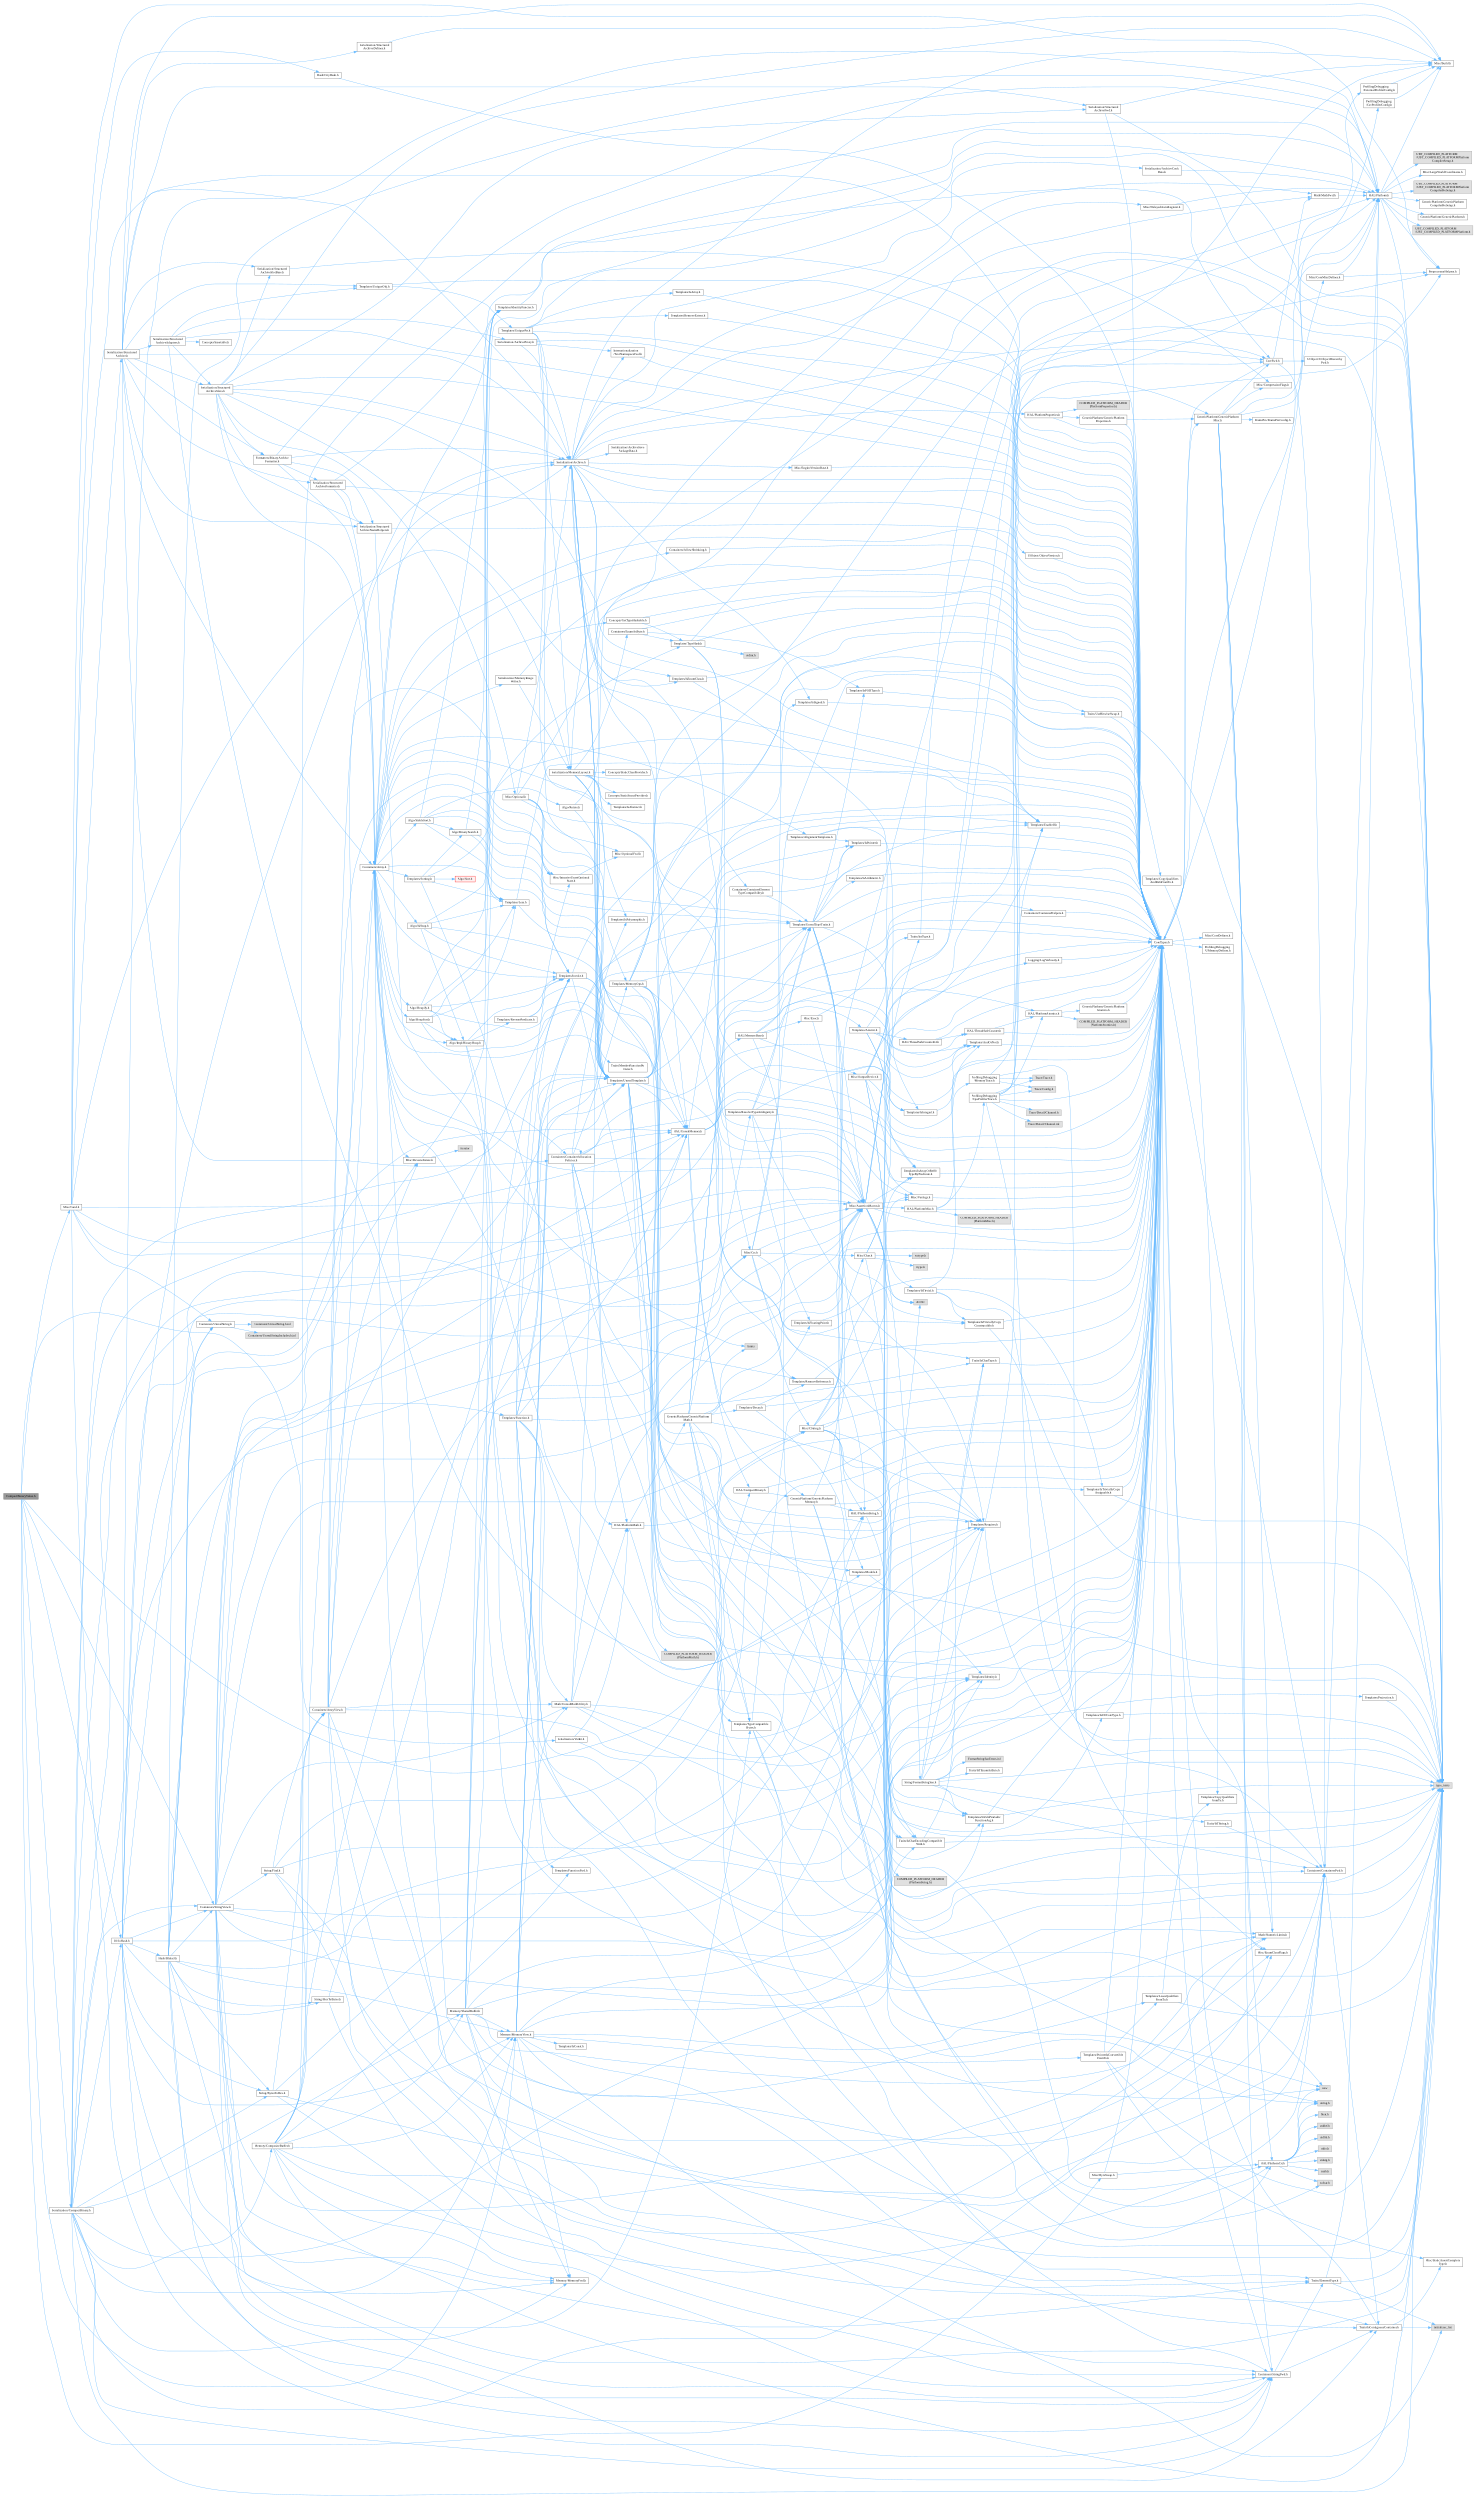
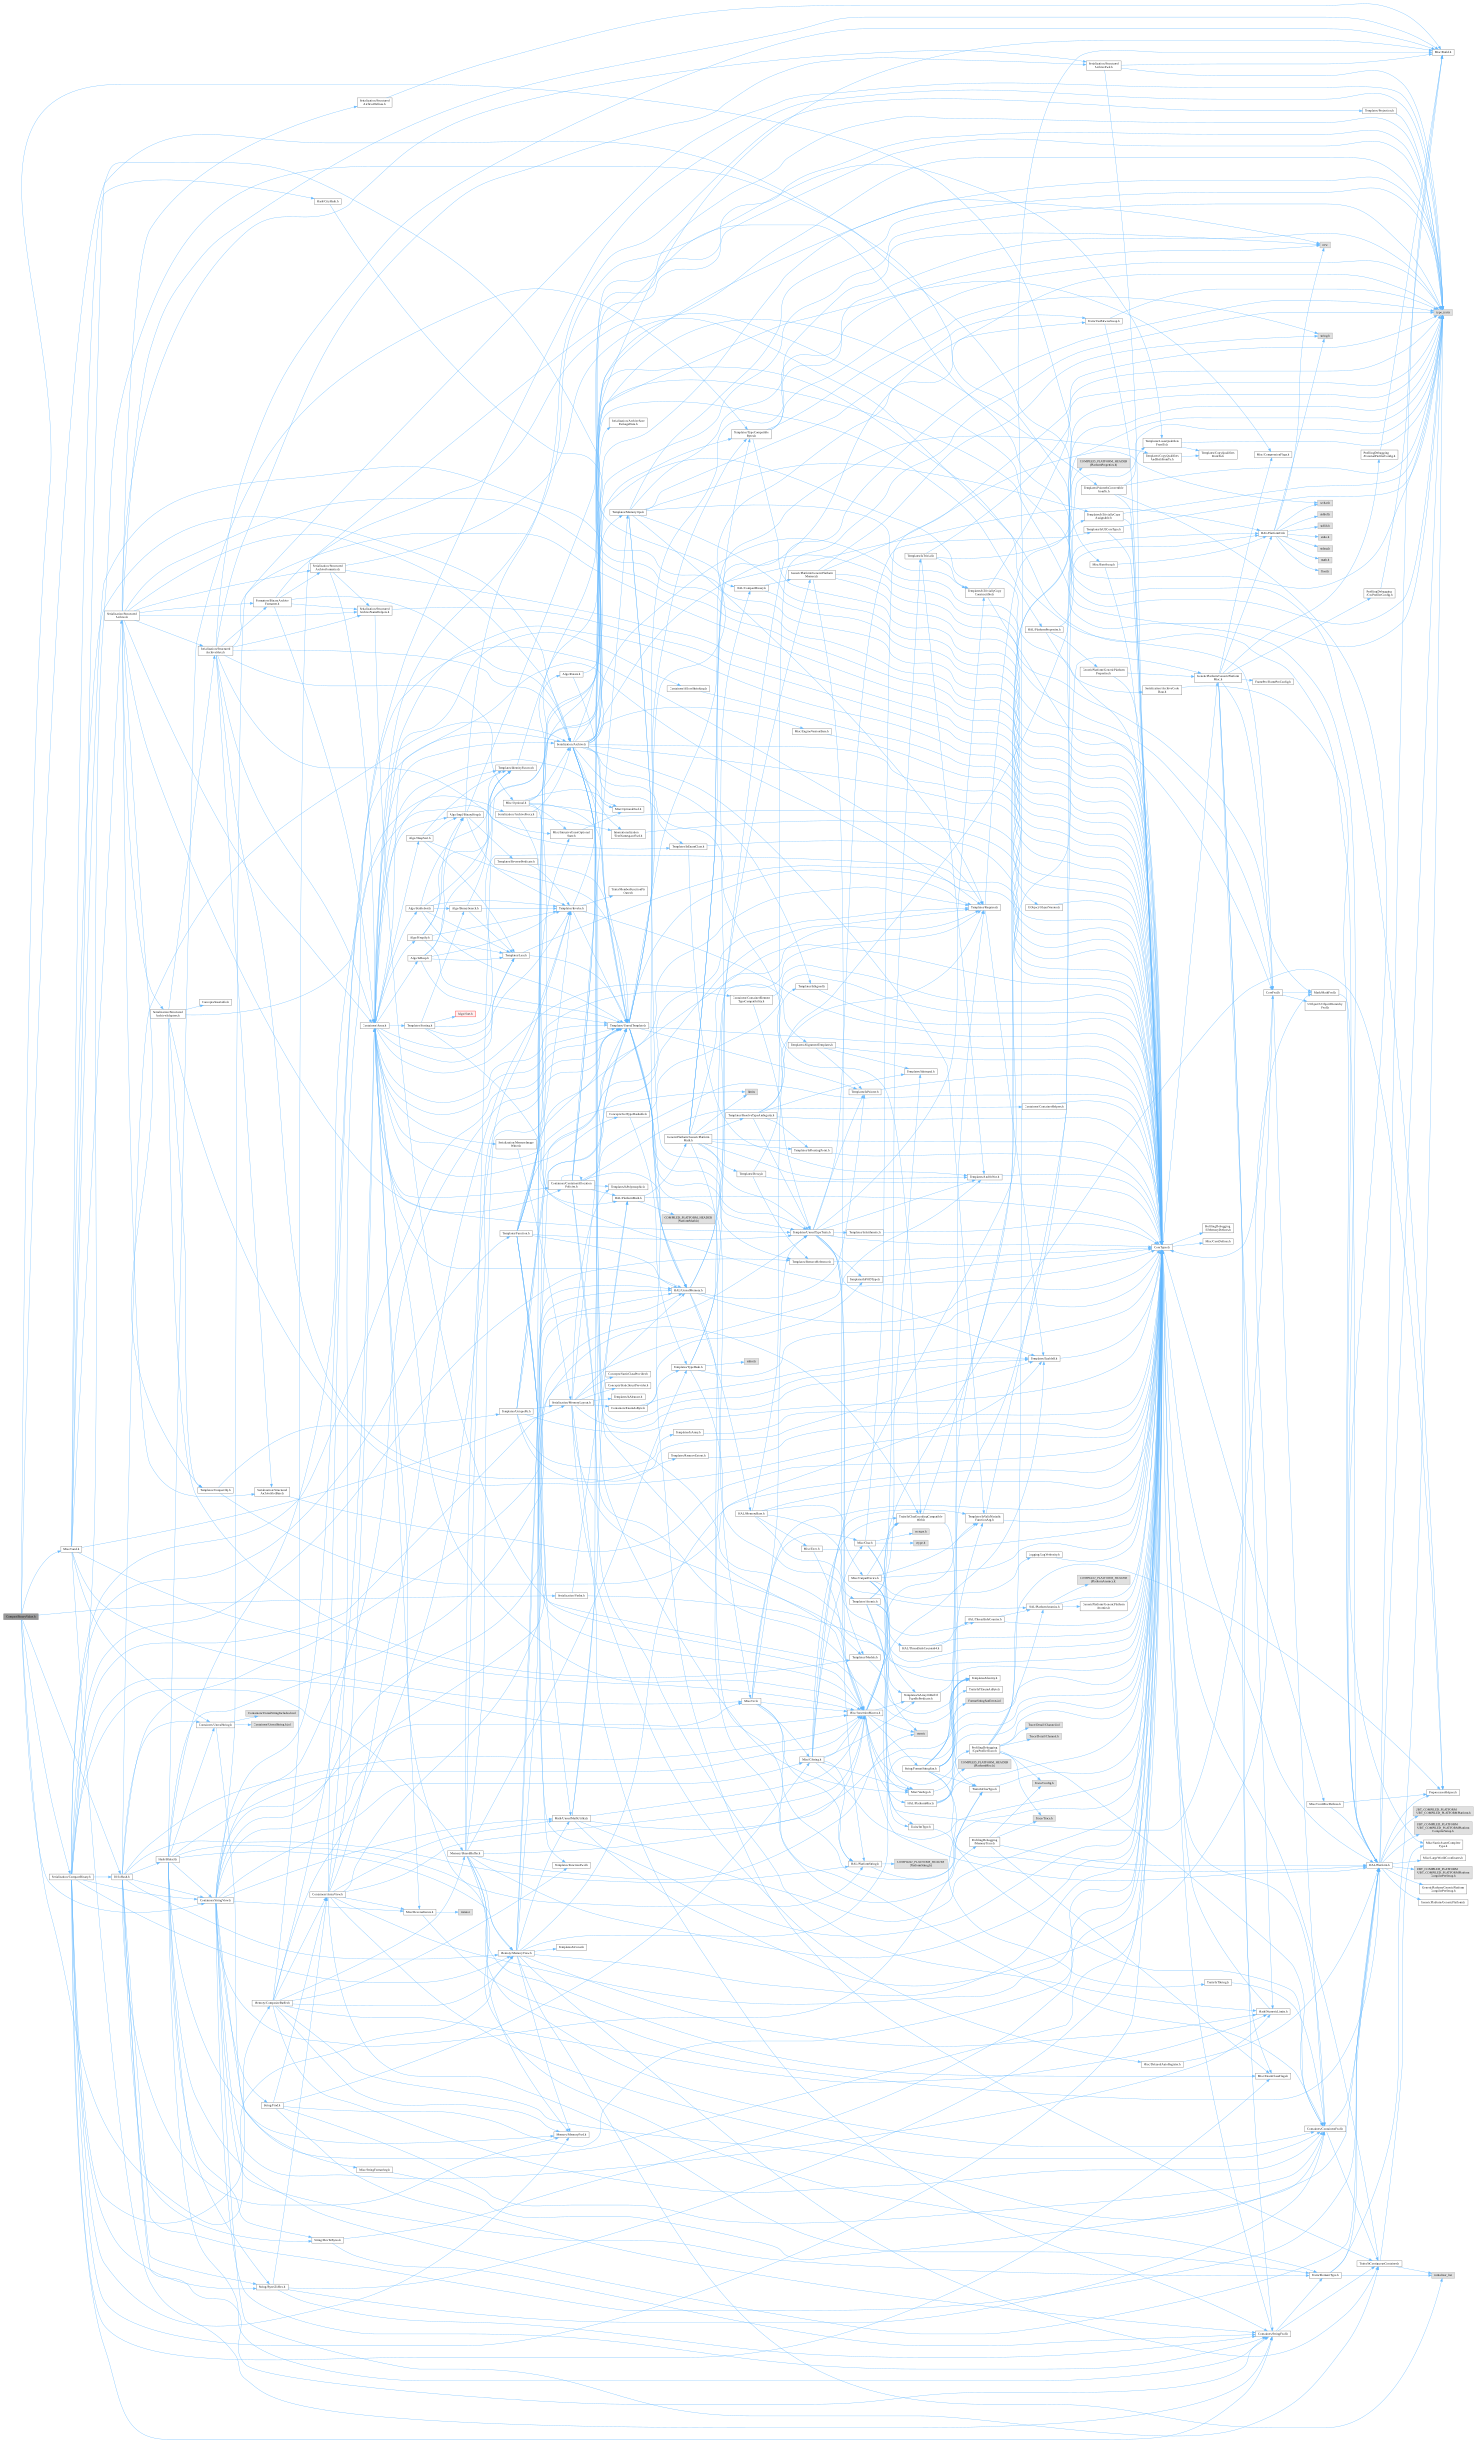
(460, 762) -> (407, 798)
(1074, 1060) -> none
none -> (375, 2170)
